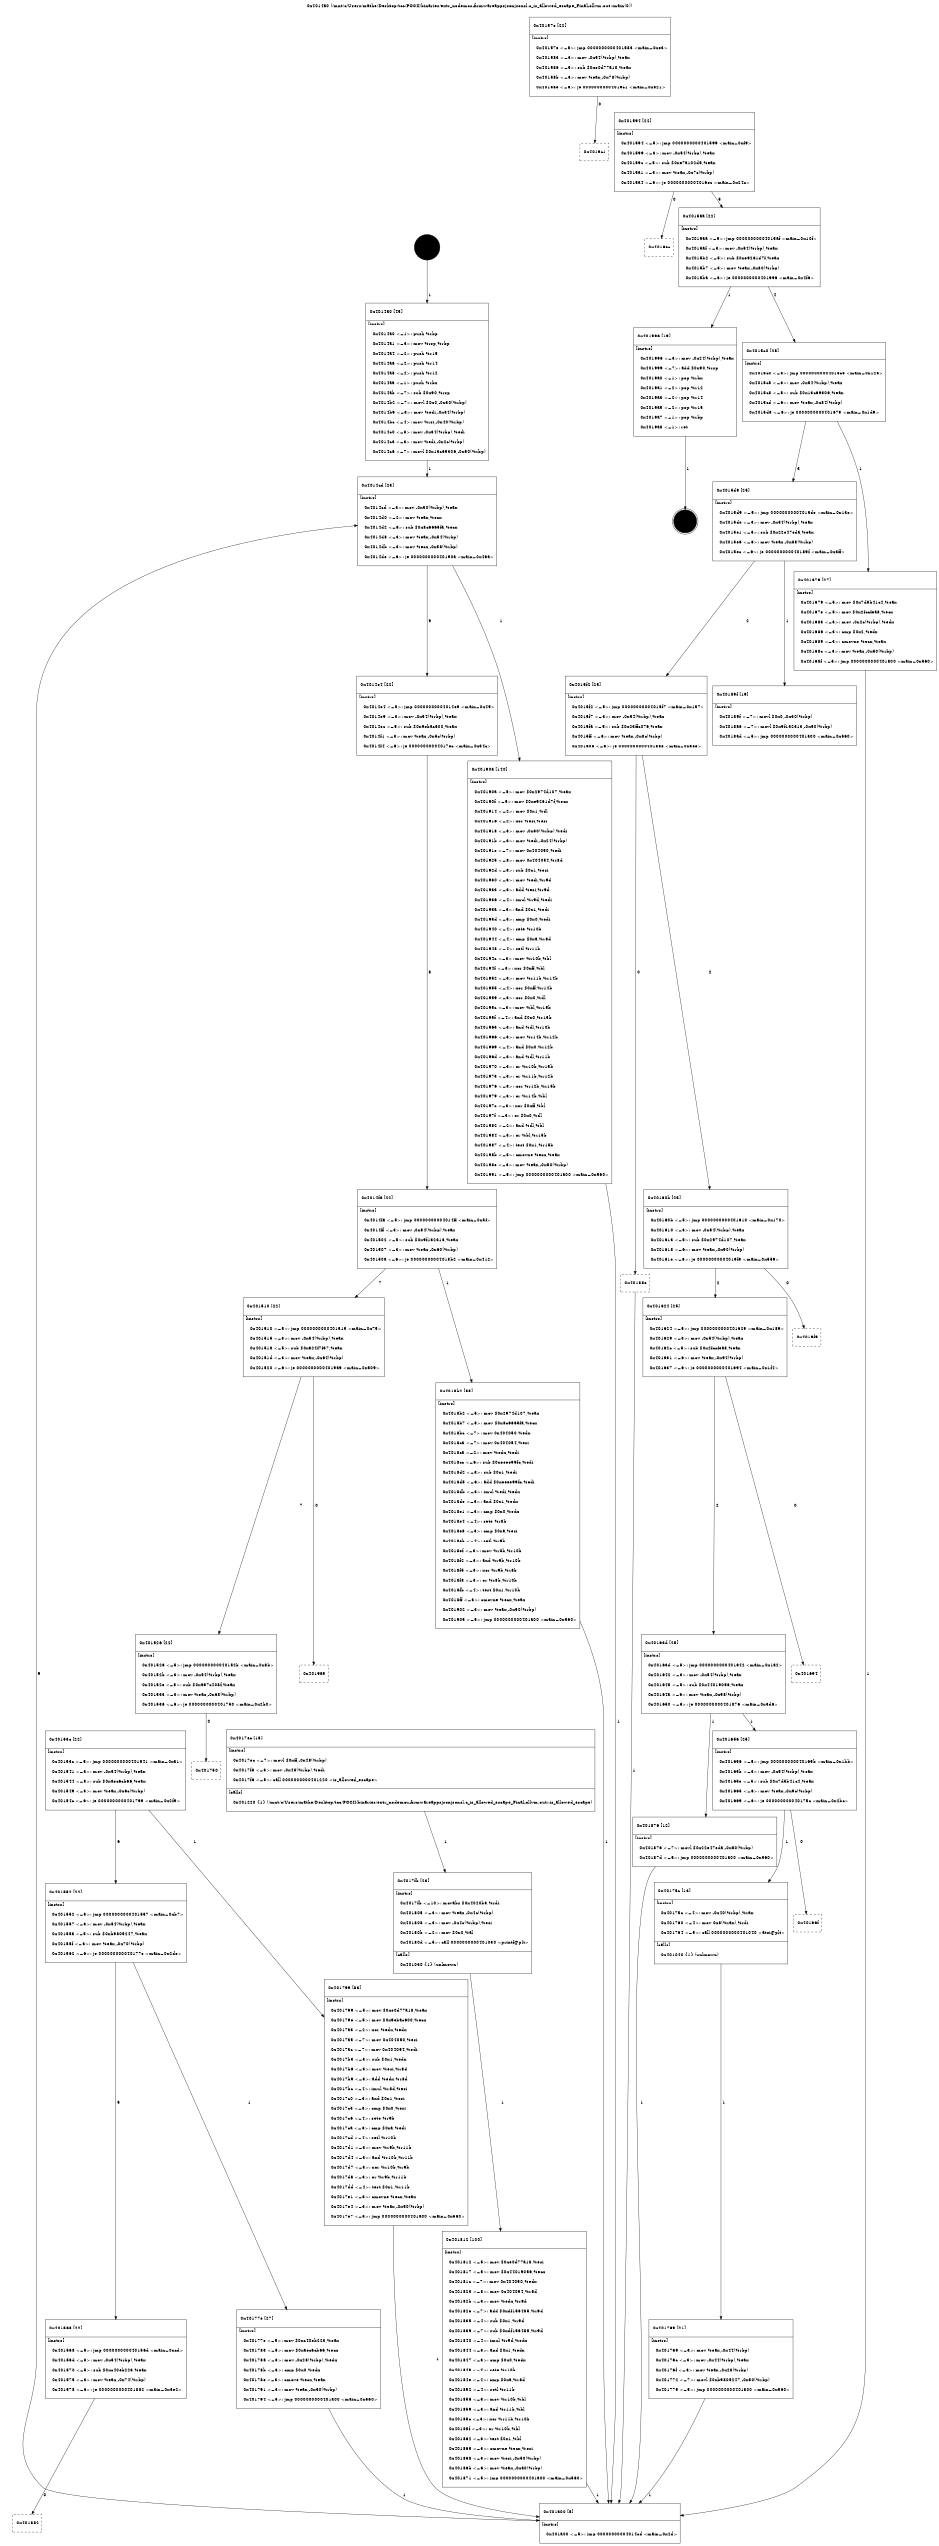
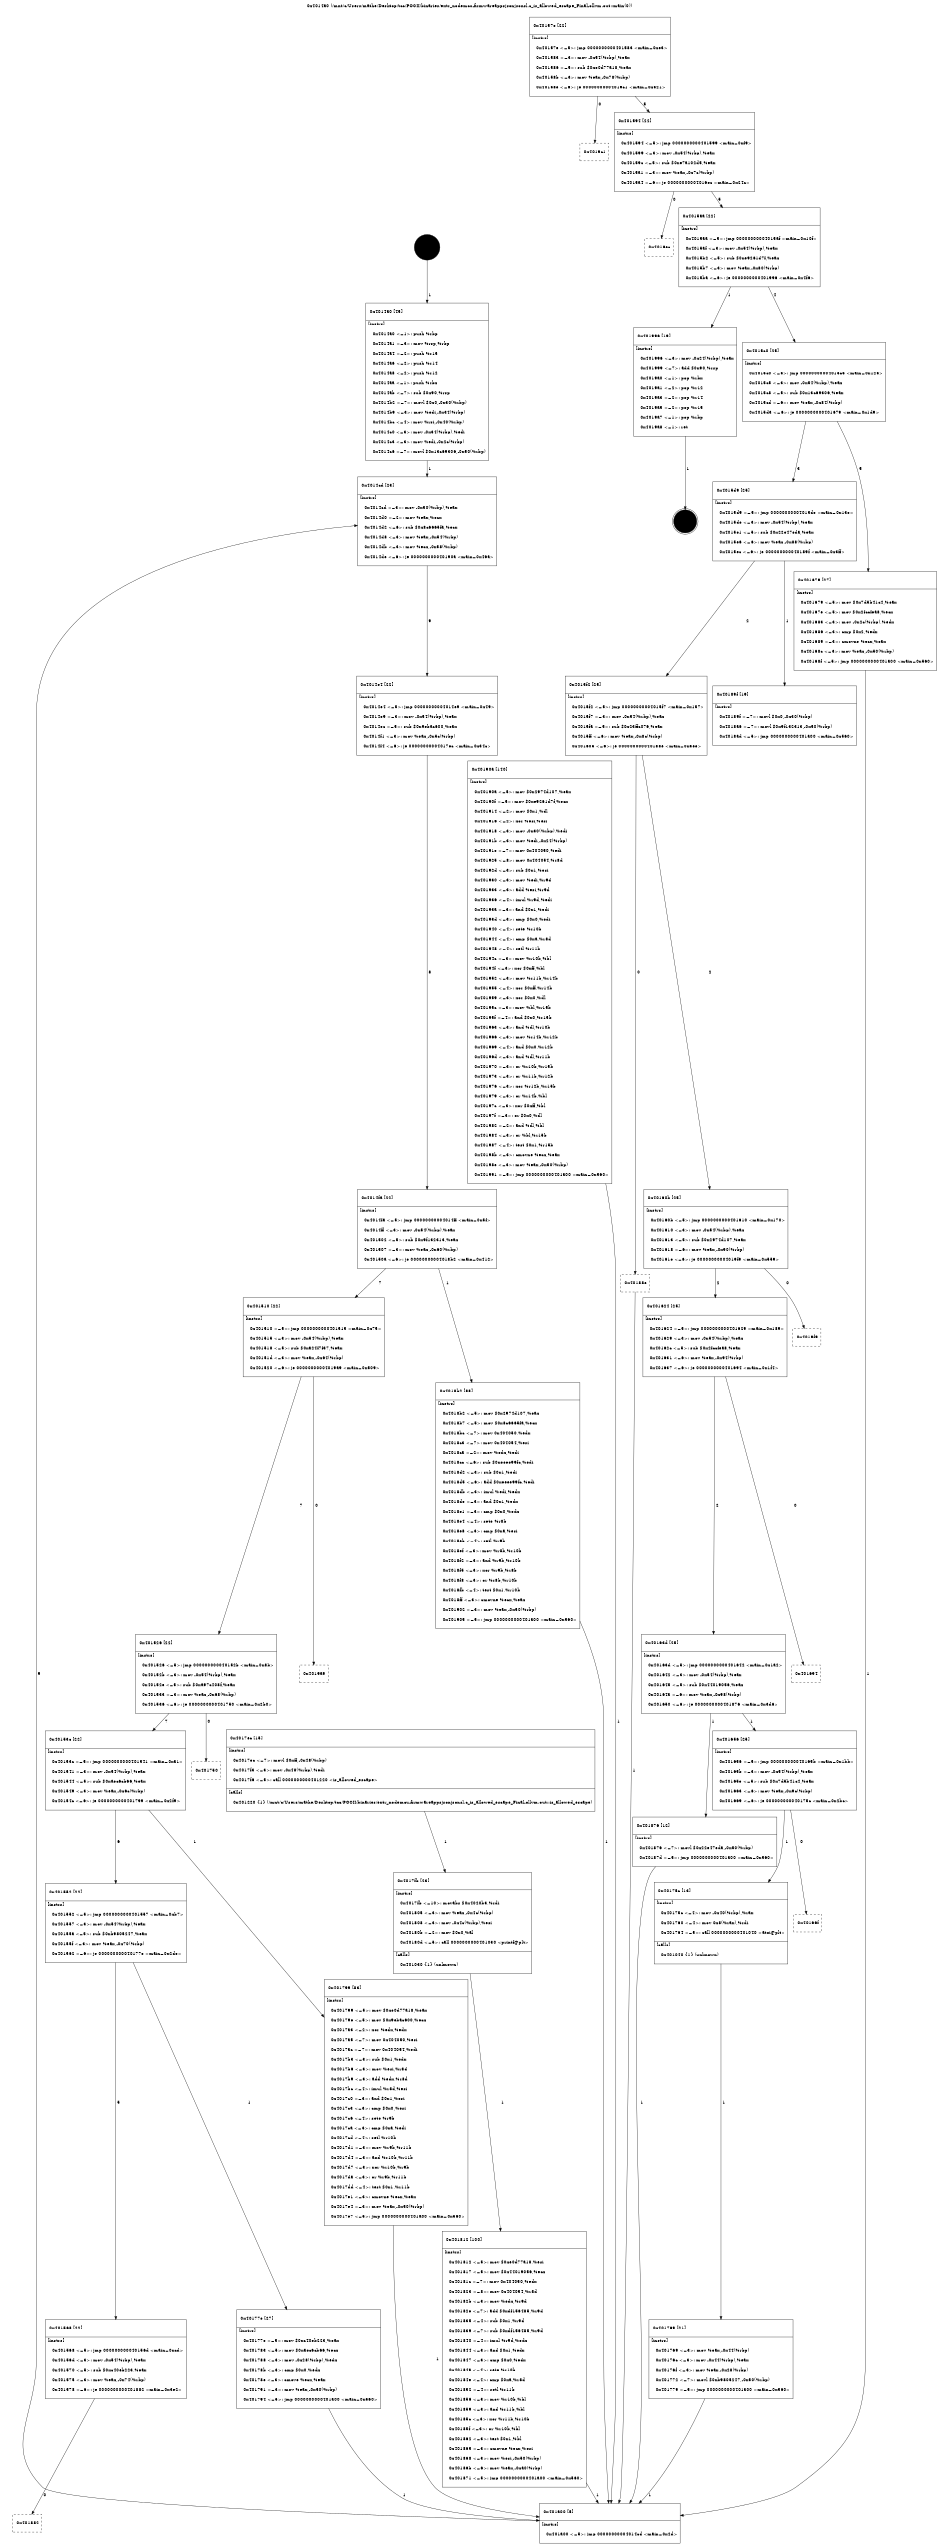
none -> (641, 103)
(860, 469) -> (860, 469)
(495, 659) -> none
none -> (162, 1721)
